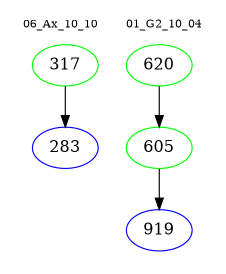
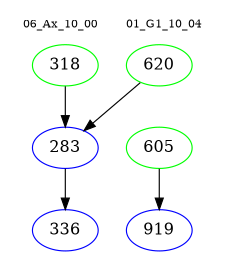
(61, 25) -> (61, 25)
(164, 25) -> (164, 25)
(65, 65) -> (65, 65)
(159, 101) -> (125, 96)
none -> (65, 230)
